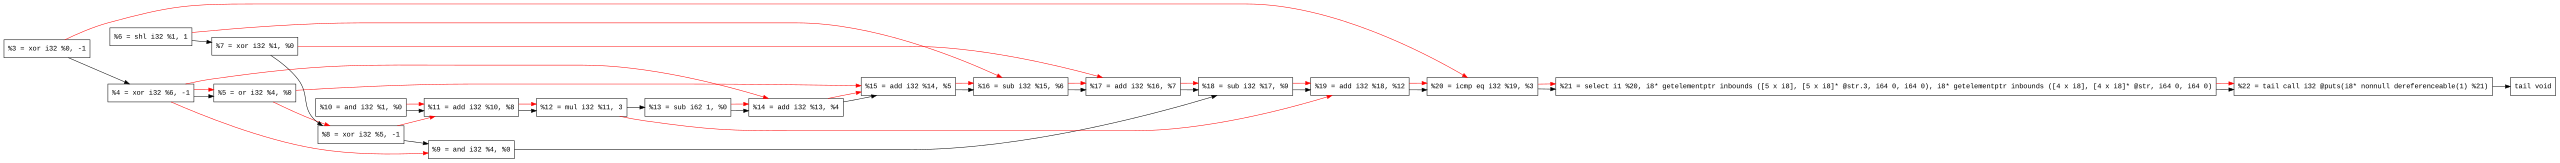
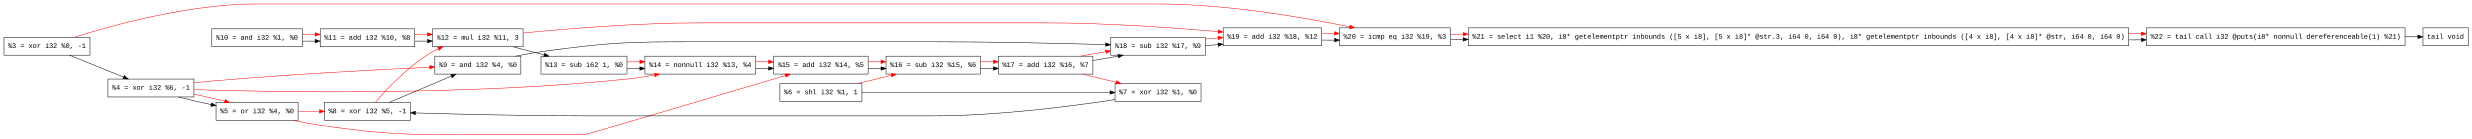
(699, 46) -> (1099, 78)
(796, 107) -> (700, 65)
(414, 122) -> (404, 73)
